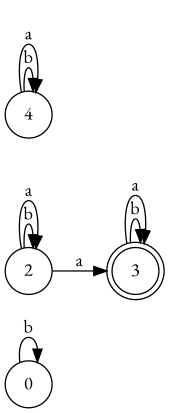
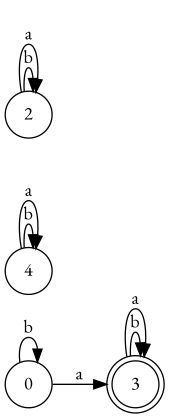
(73, 271) -> (73, 384)
